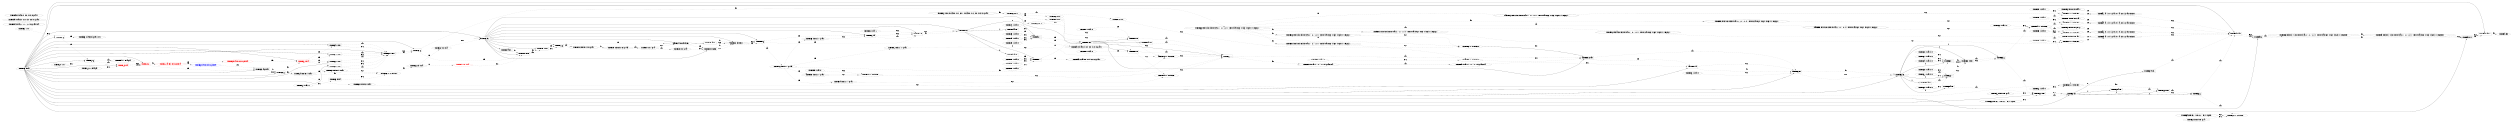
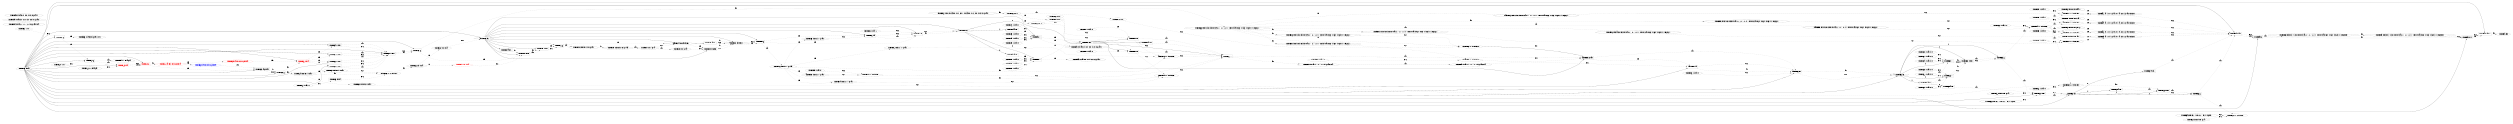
(1032, 15) -> none
none -> (970, 79)
(1919, 92) -> (1937, 85)
